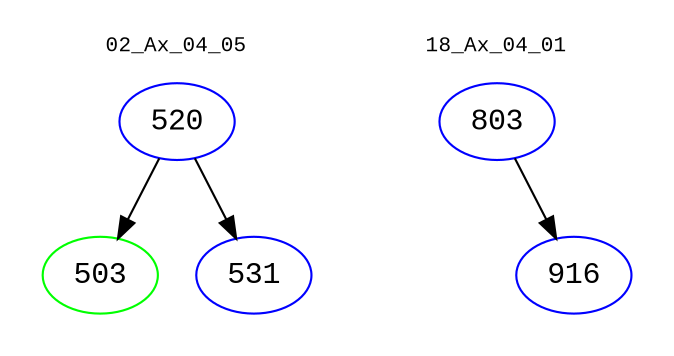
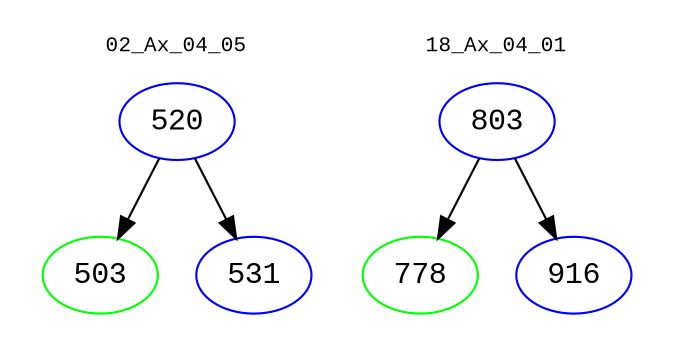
none -> (420, 275)
